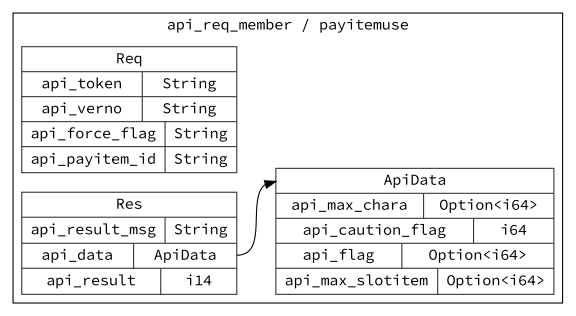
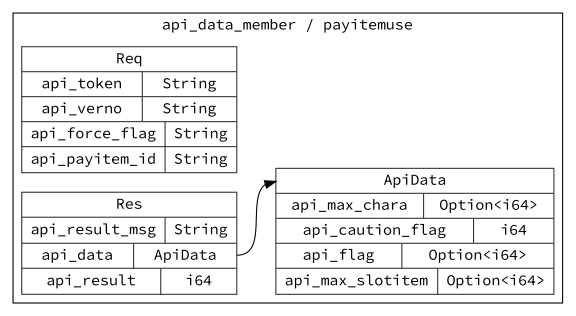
(288, 26) -> (288, 26)
(199, 281) -> (199, 281)
